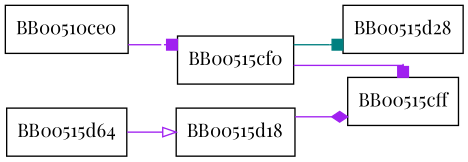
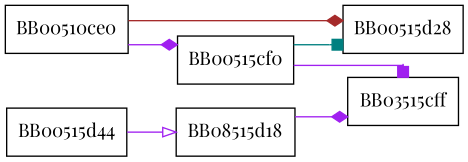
none -> (228, 21)
(145, 45) -> (145, 45)
(403, 101) -> (403, 101)
(67, 132) -> (67, 132)
(236, 132) -> (236, 132)
